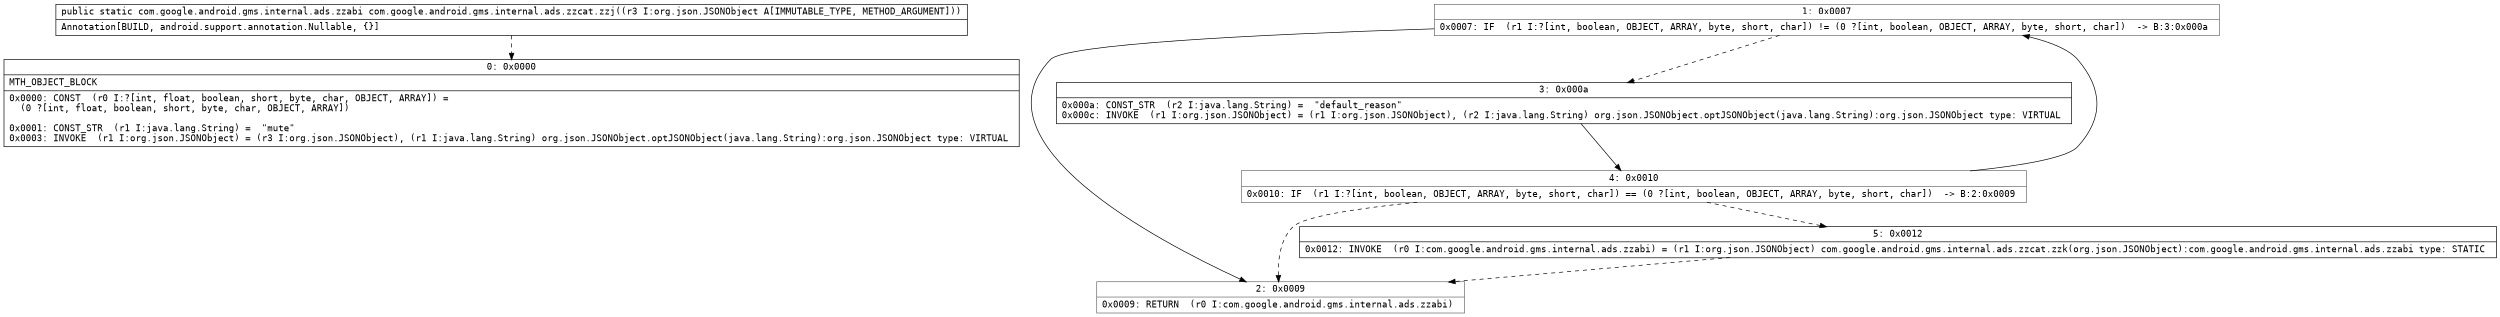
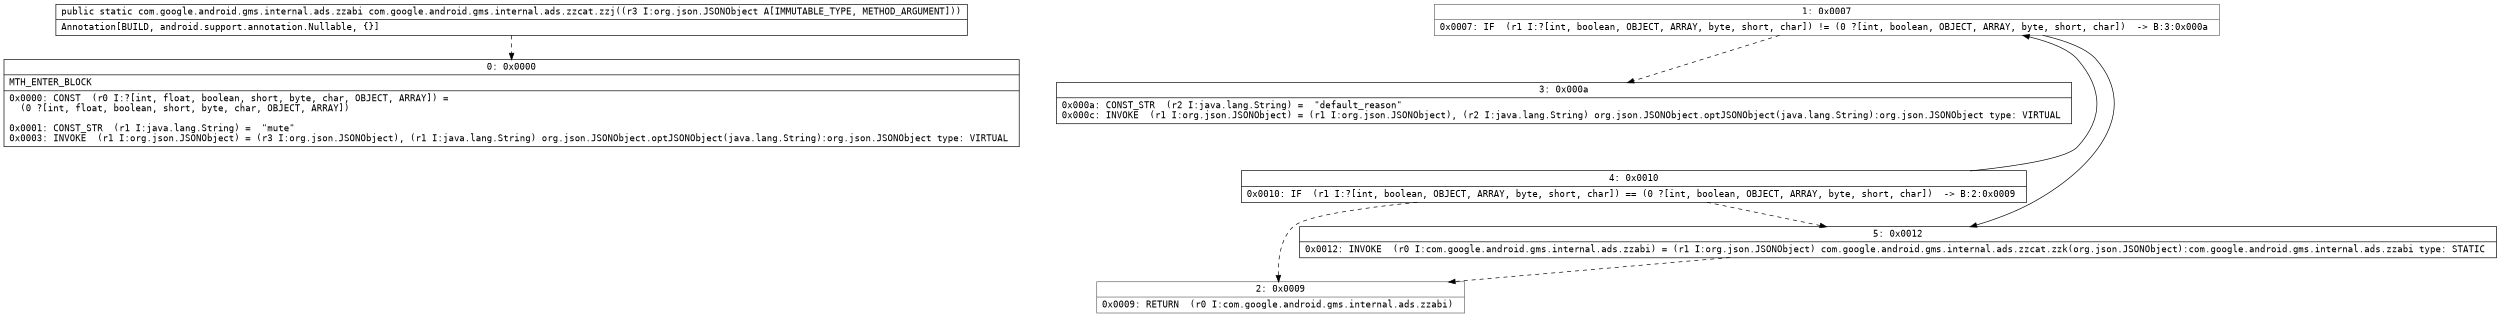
(1077, 52) -> (2100, 144)
(54, 82) -> (51, 82)
(1599, 145) -> none
(1634, 187) -> (1634, 187)
